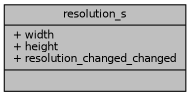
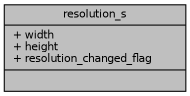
(95, 59) -> (82, 59)
